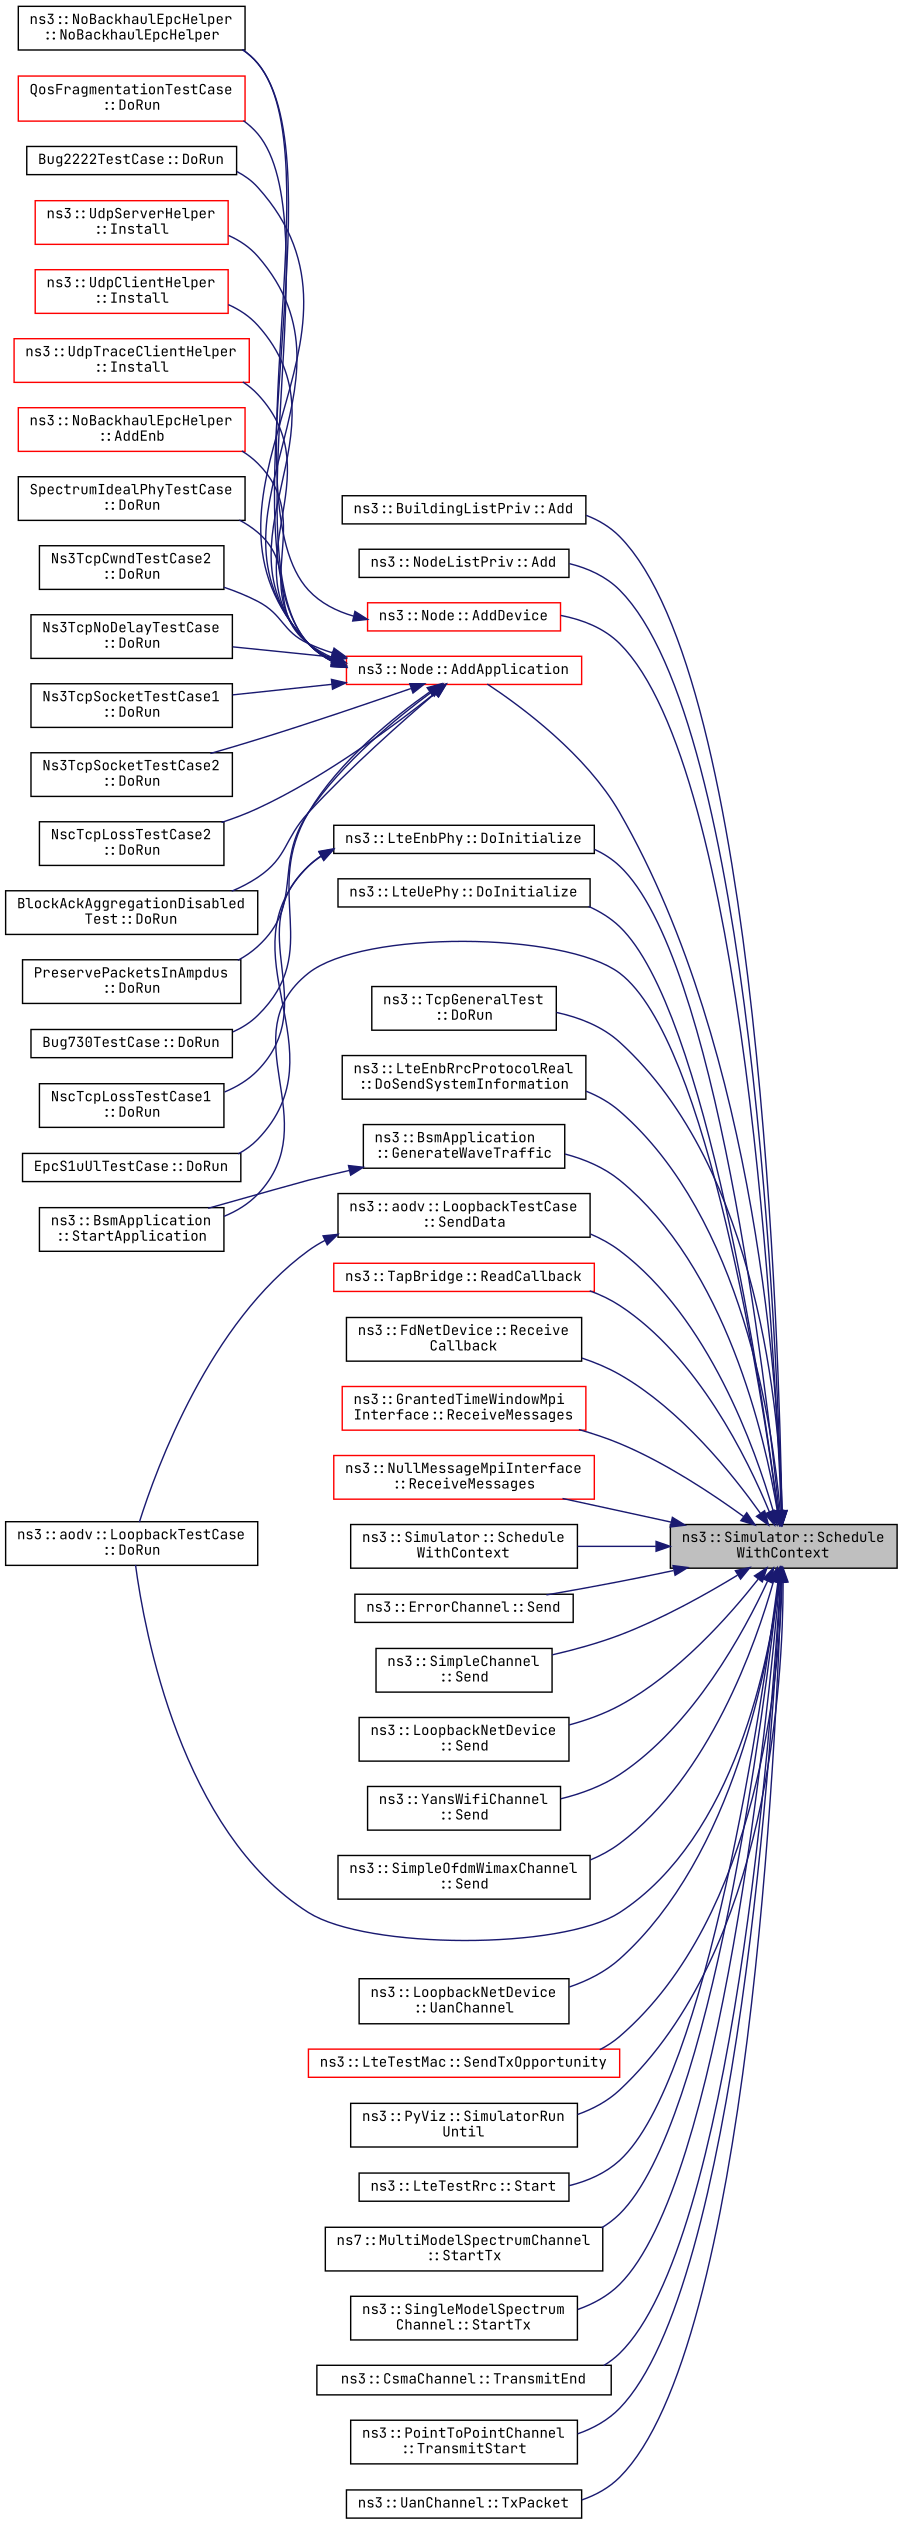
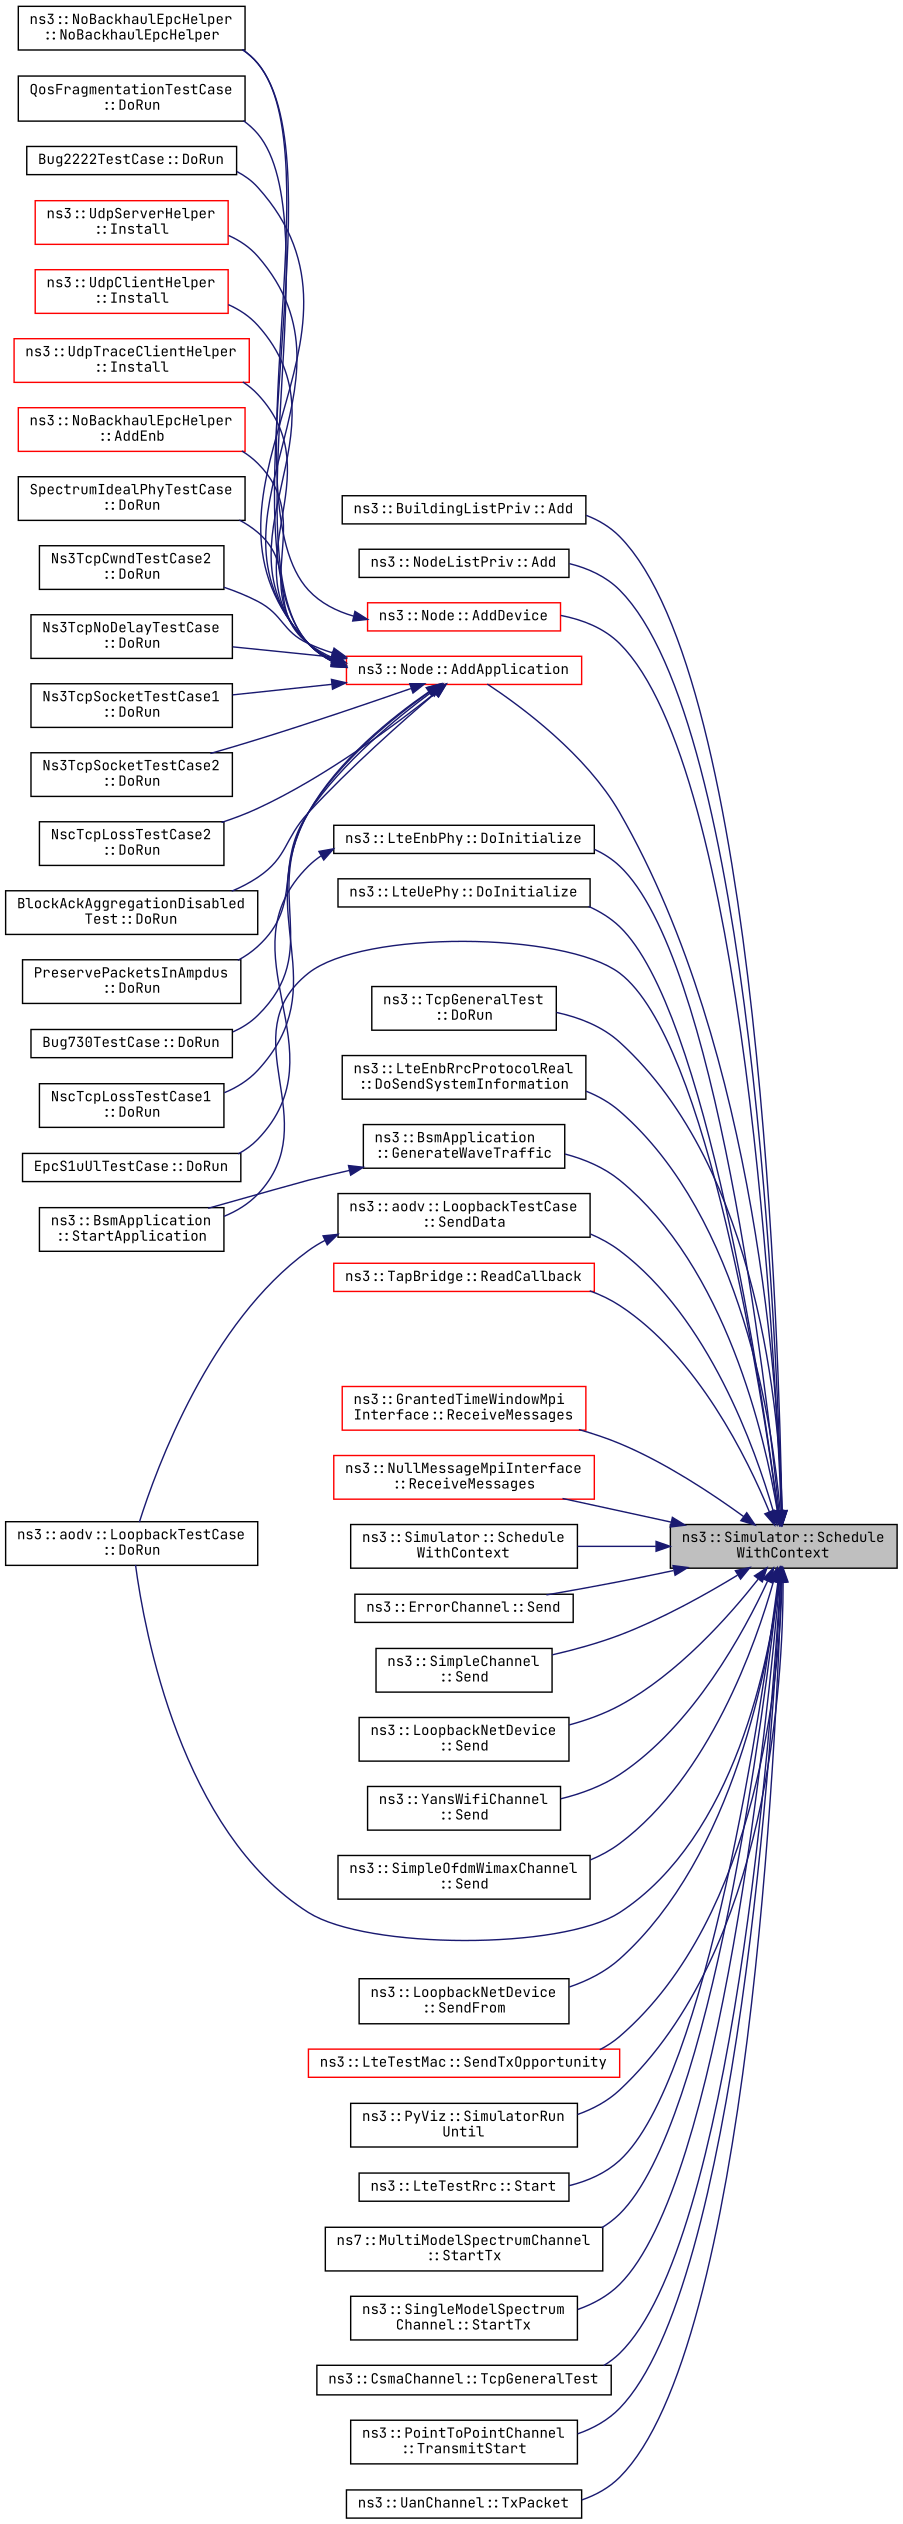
(132, 99) -> (132, 99)
(283, 979) -> (293, 975)
(464, 1339) -> none
(464, 2001) -> (464, 2001)
(464, 2380) -> (464, 2380)
